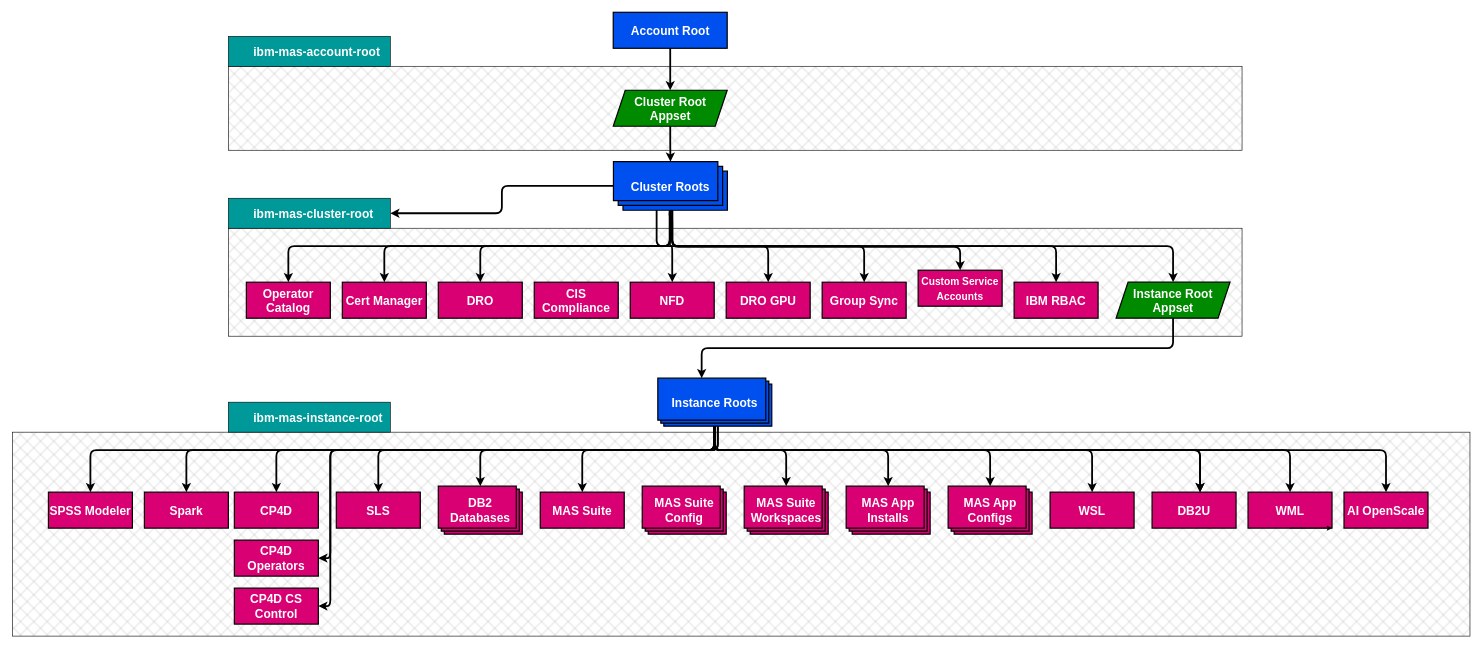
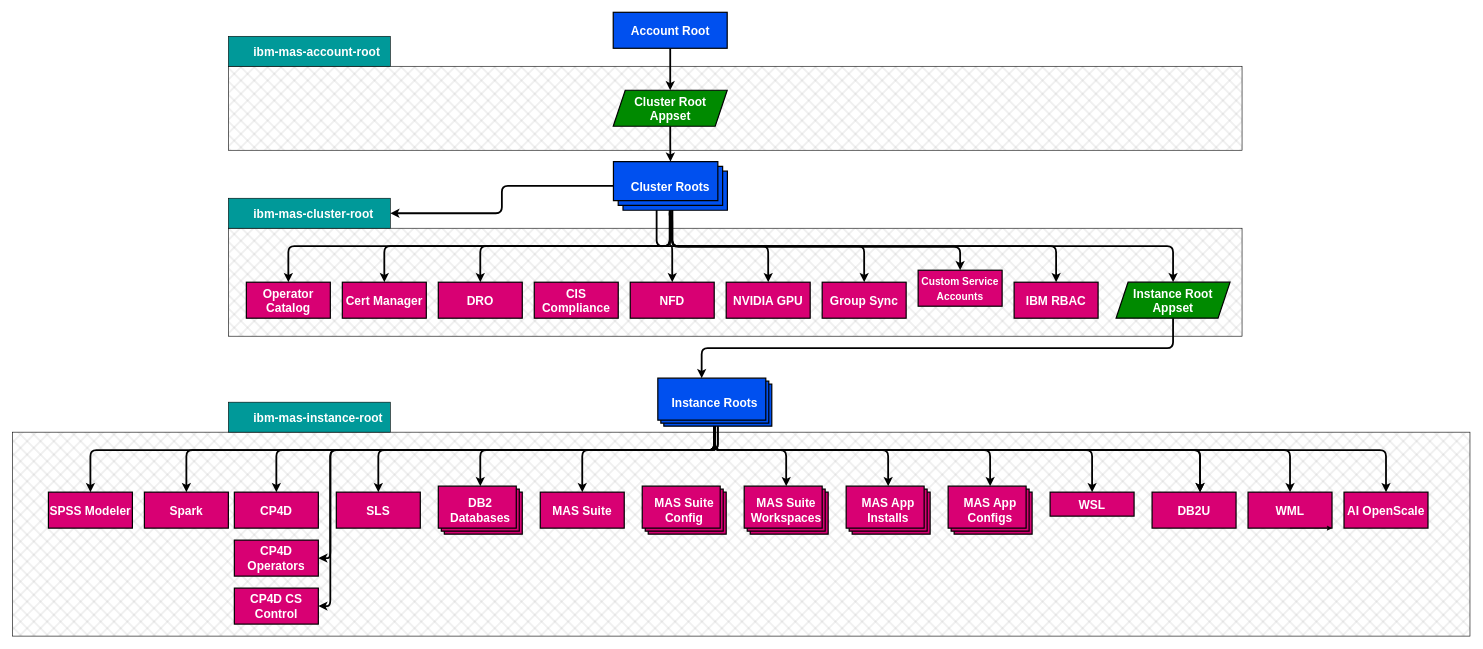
(768, 300) -> (768, 300)
(1092, 510) -> (1092, 504)
